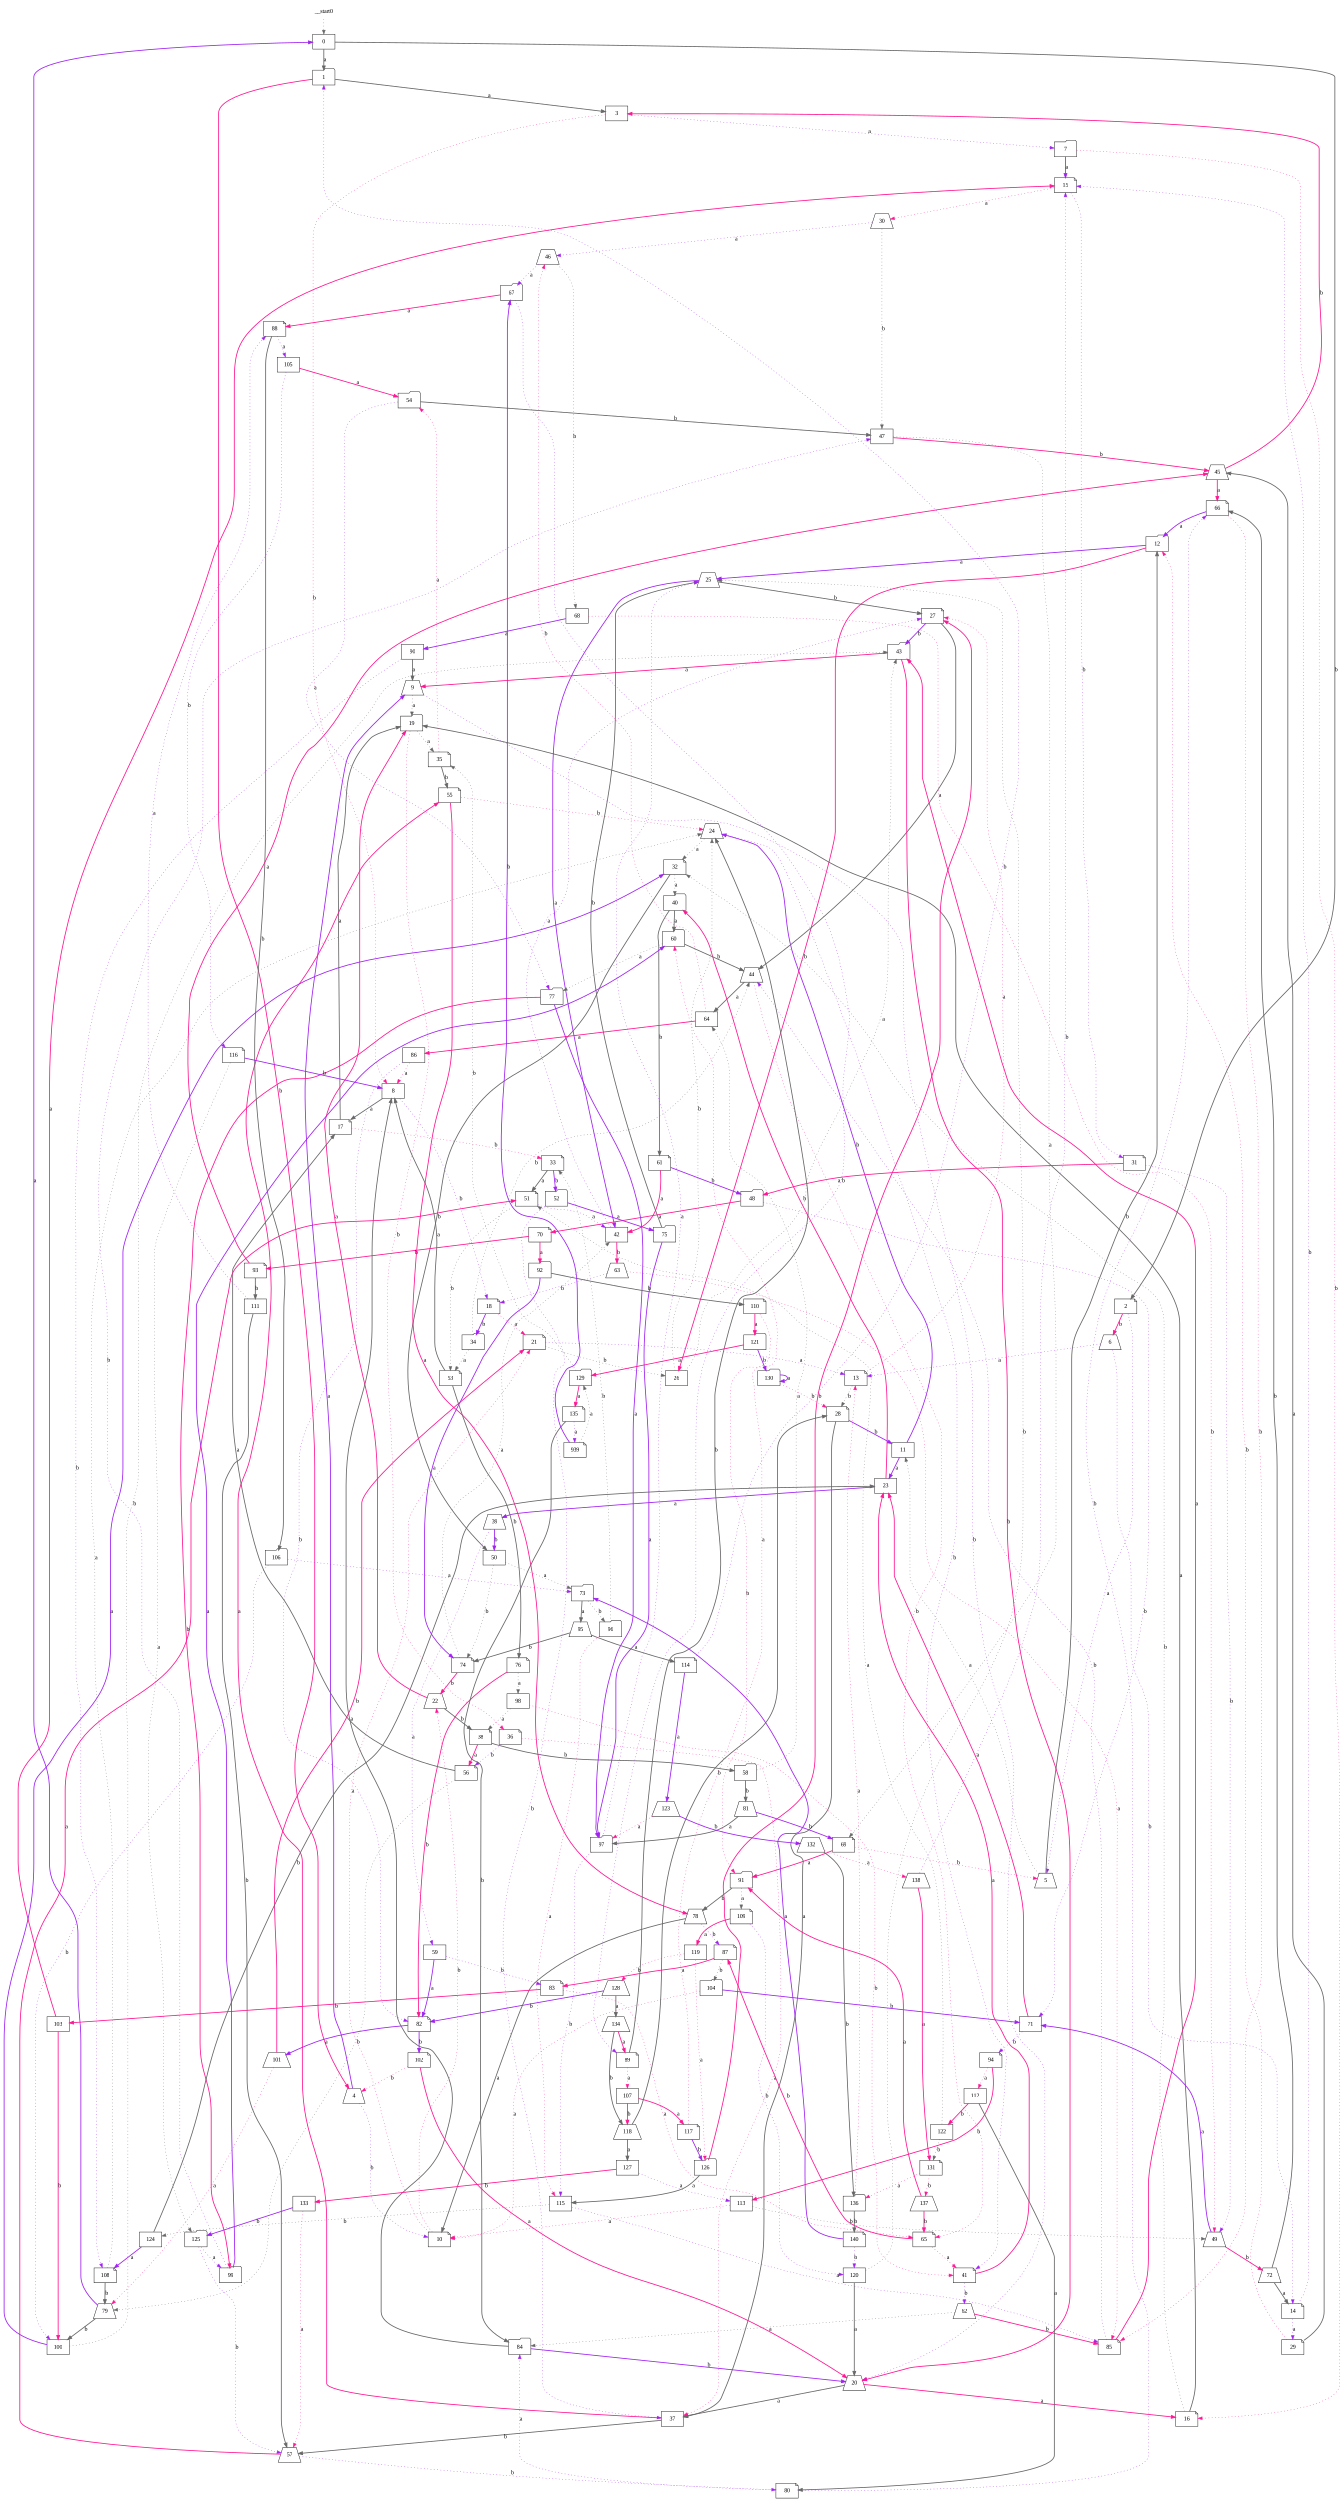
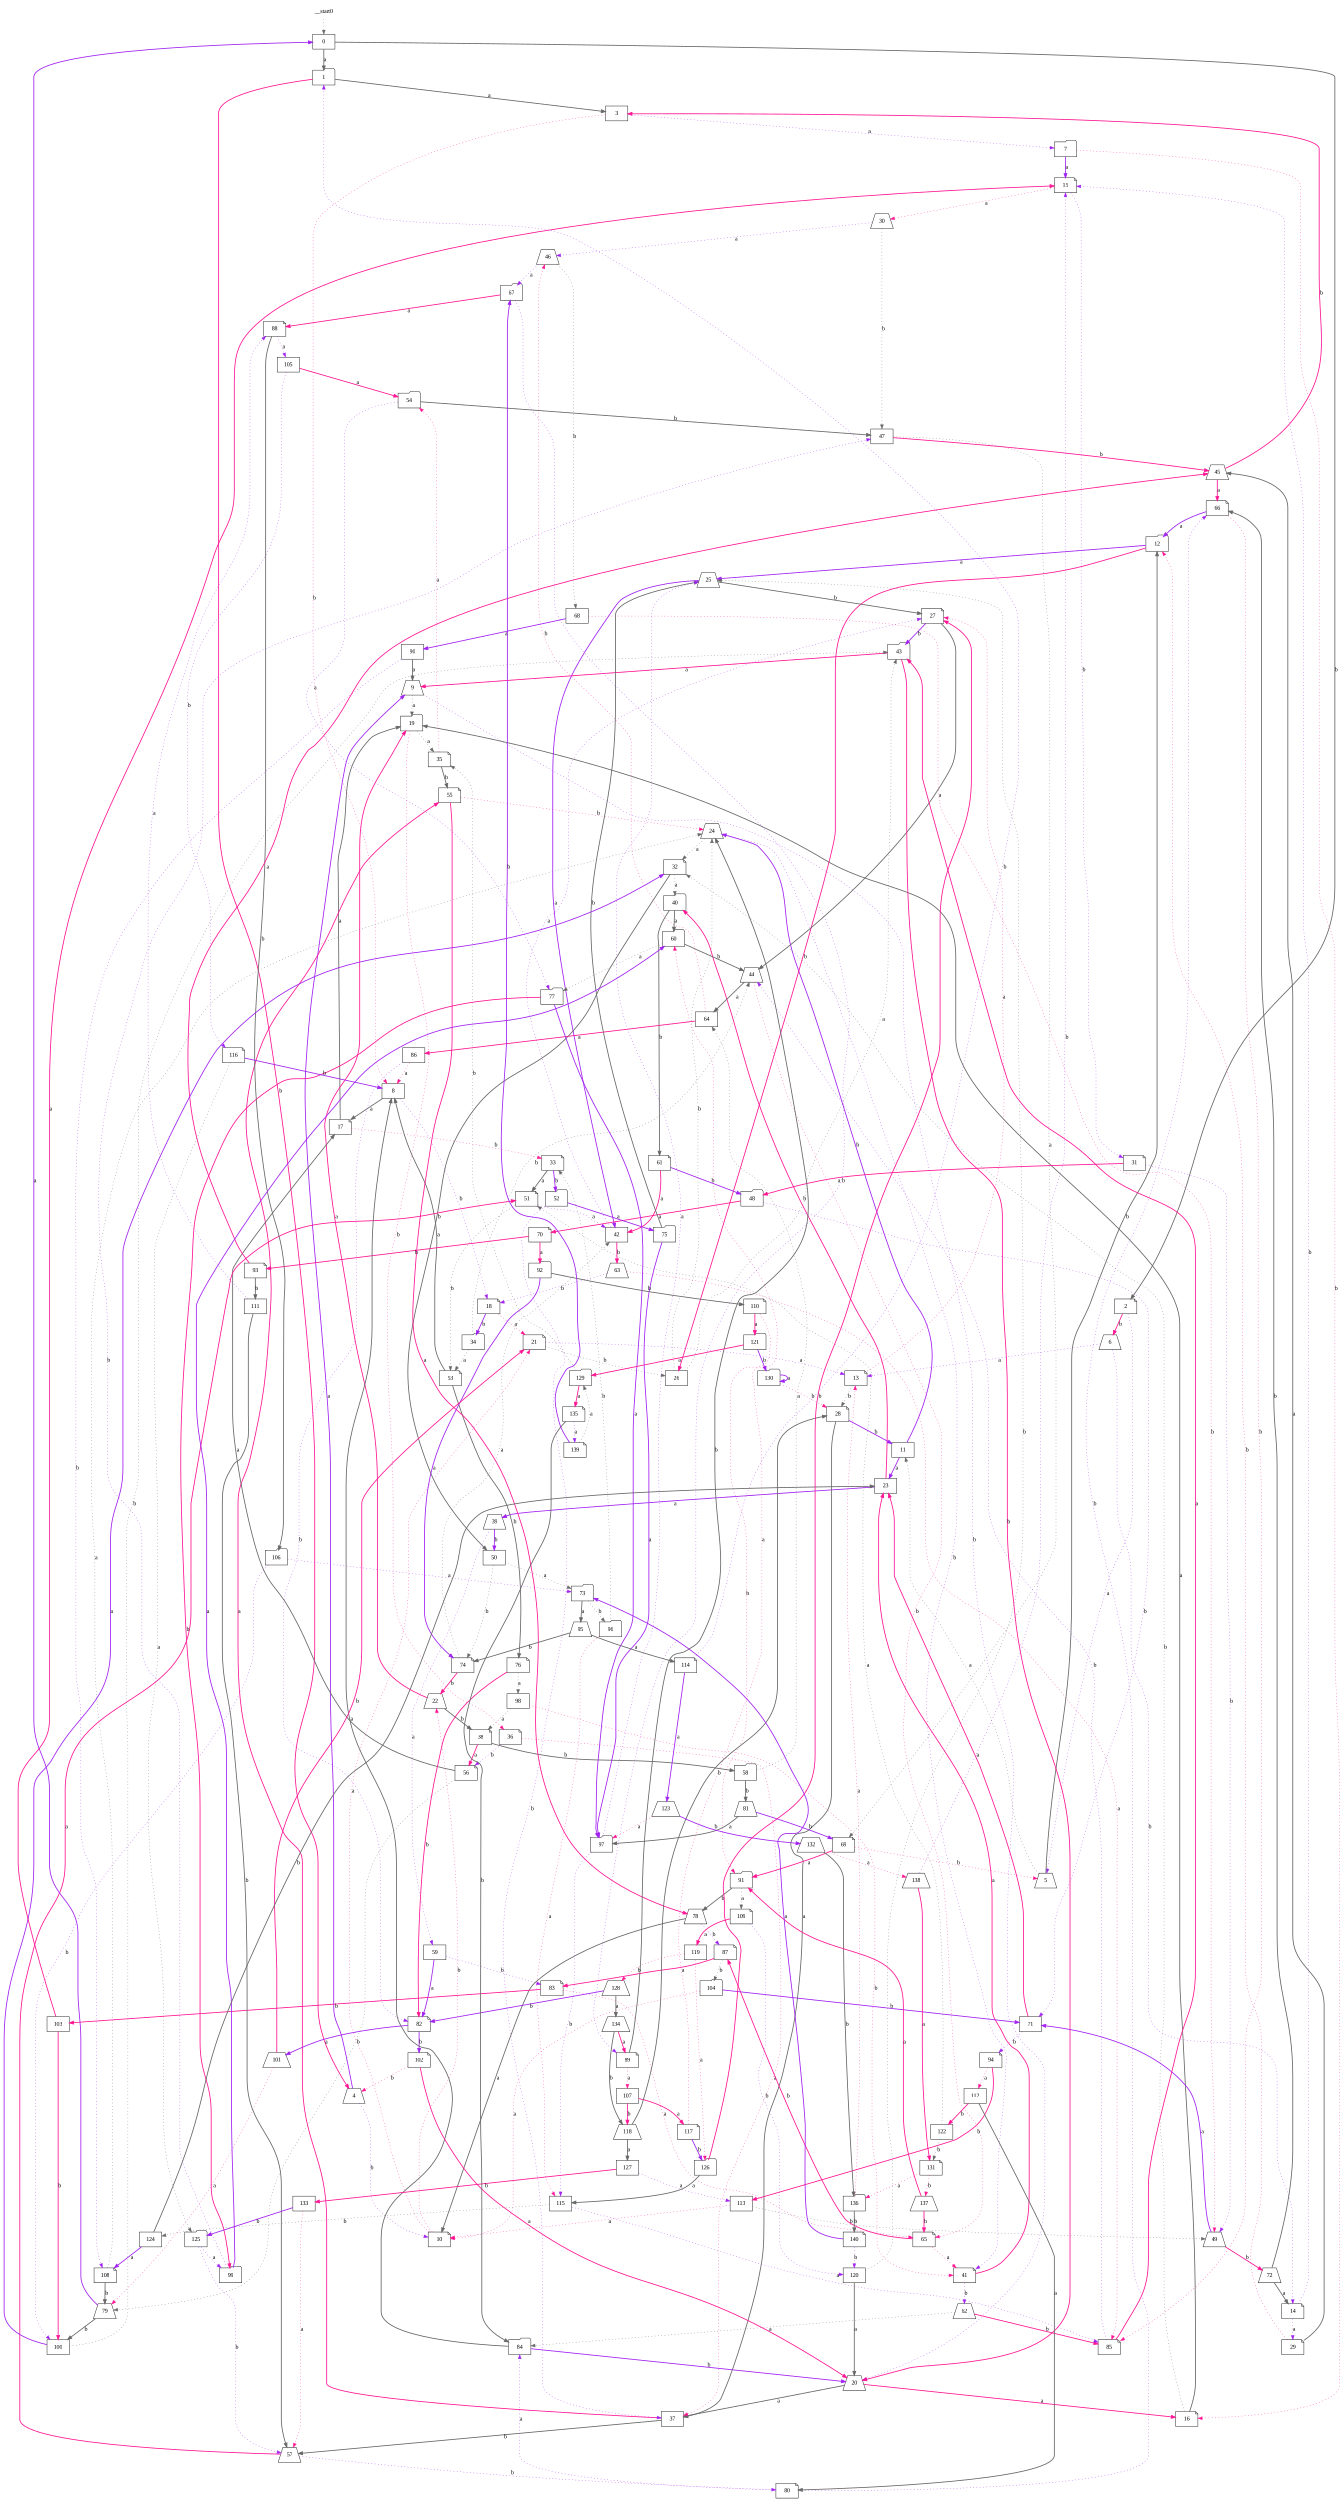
(575, 1450) -> (575, 1450)
